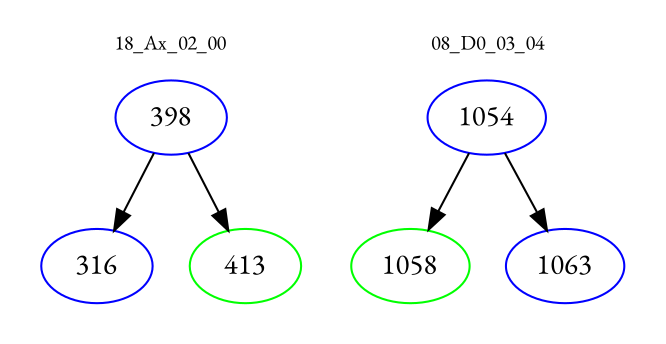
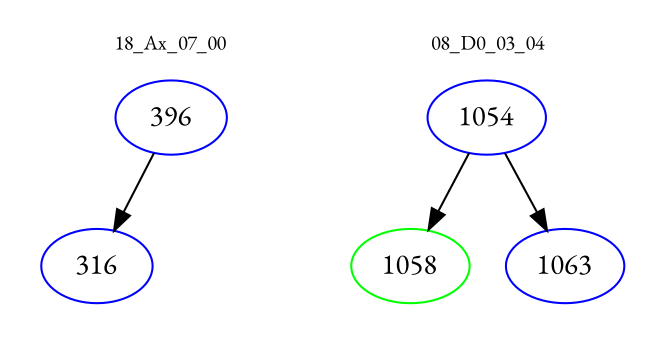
(171, 44) -> (171, 44)
(171, 118) -> (171, 118)
(245, 266) -> none
